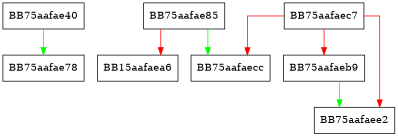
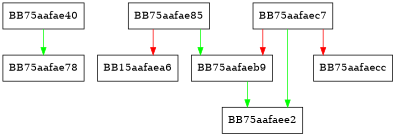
(208, 38) -> (200, 38)
(380, 50) -> (288, 65)
